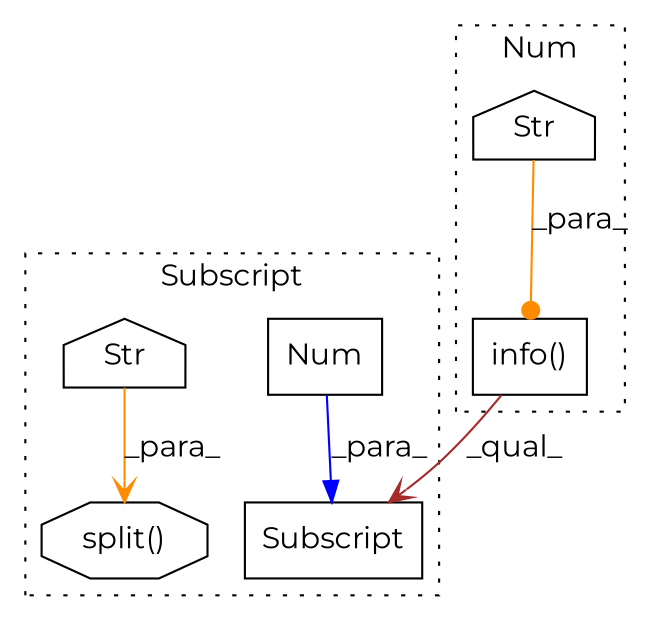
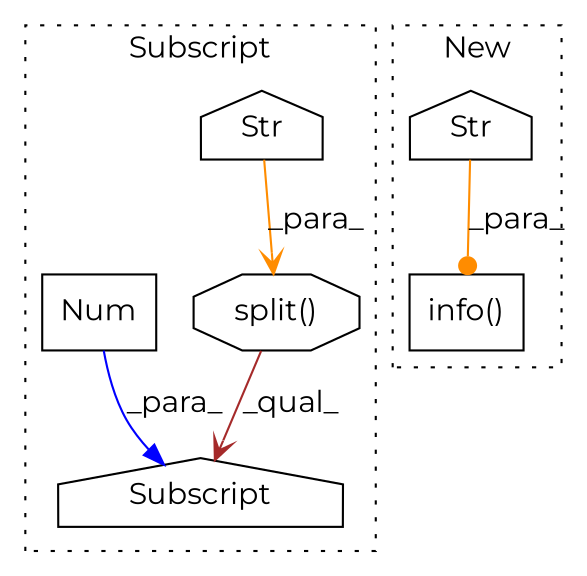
(540, 50) -> (477, 50)
(457, 445) -> (242, 396)
(334, 540) -> (201, 496)
